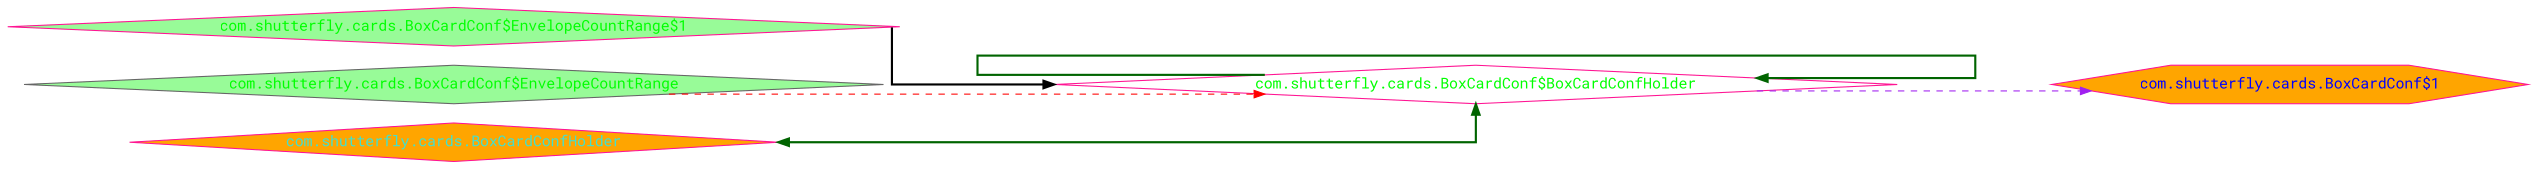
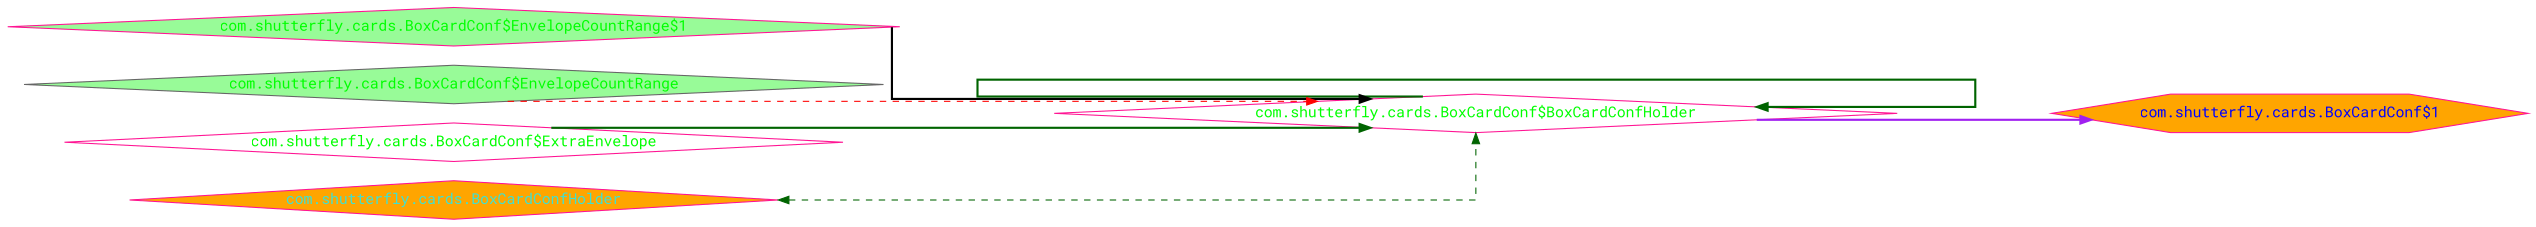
(1919, 91) -> (1919, 120)
none -> (454, 142)
(1146, 142) -> (1161, 200)
